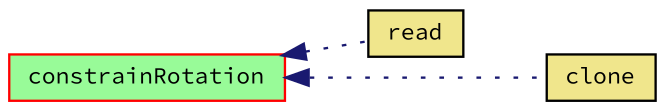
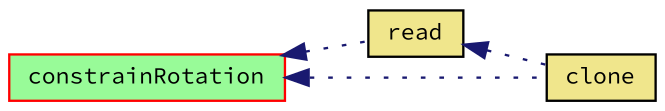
none -> (517, 58)
